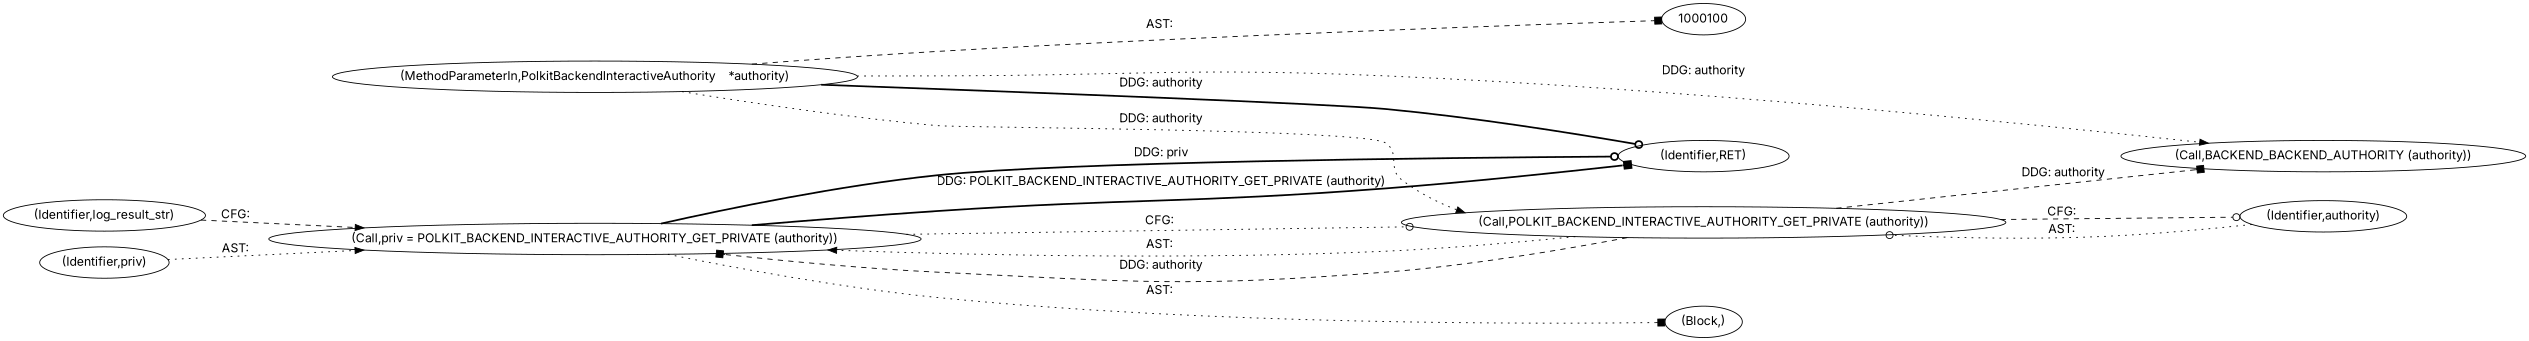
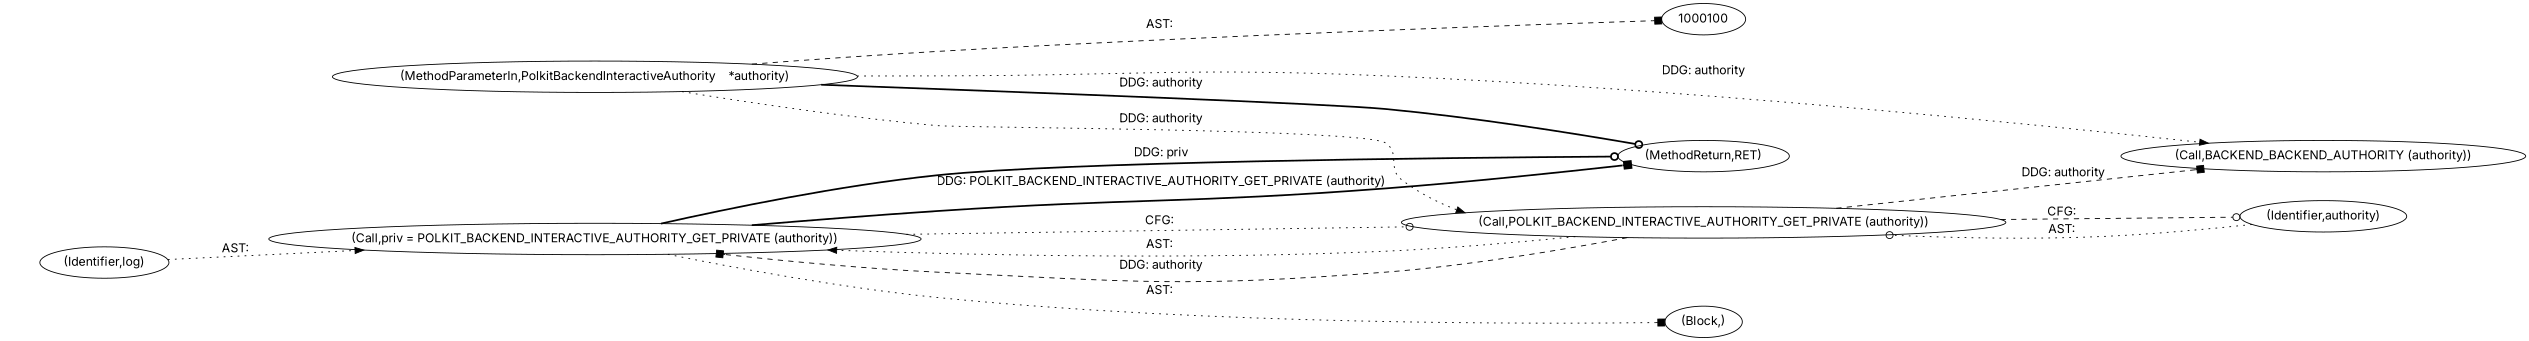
(1704, 156) -> (1704, 156)
(104, 215) -> none
(104, 263) -> (104, 263)
